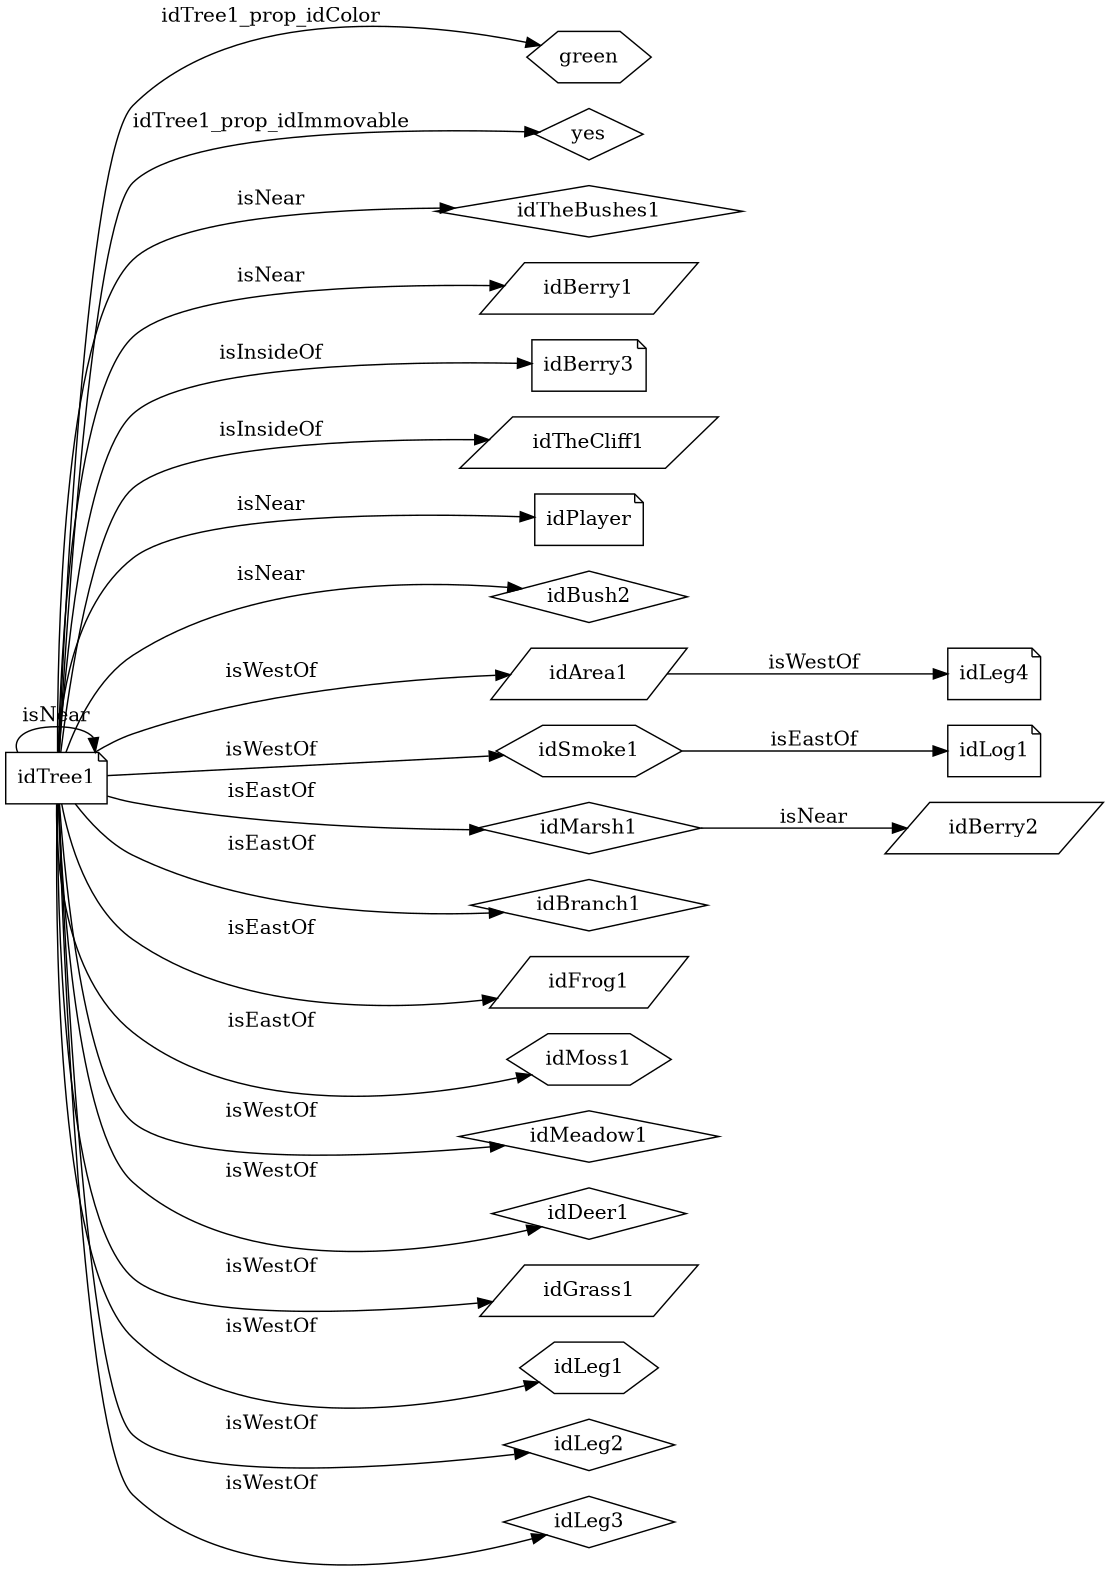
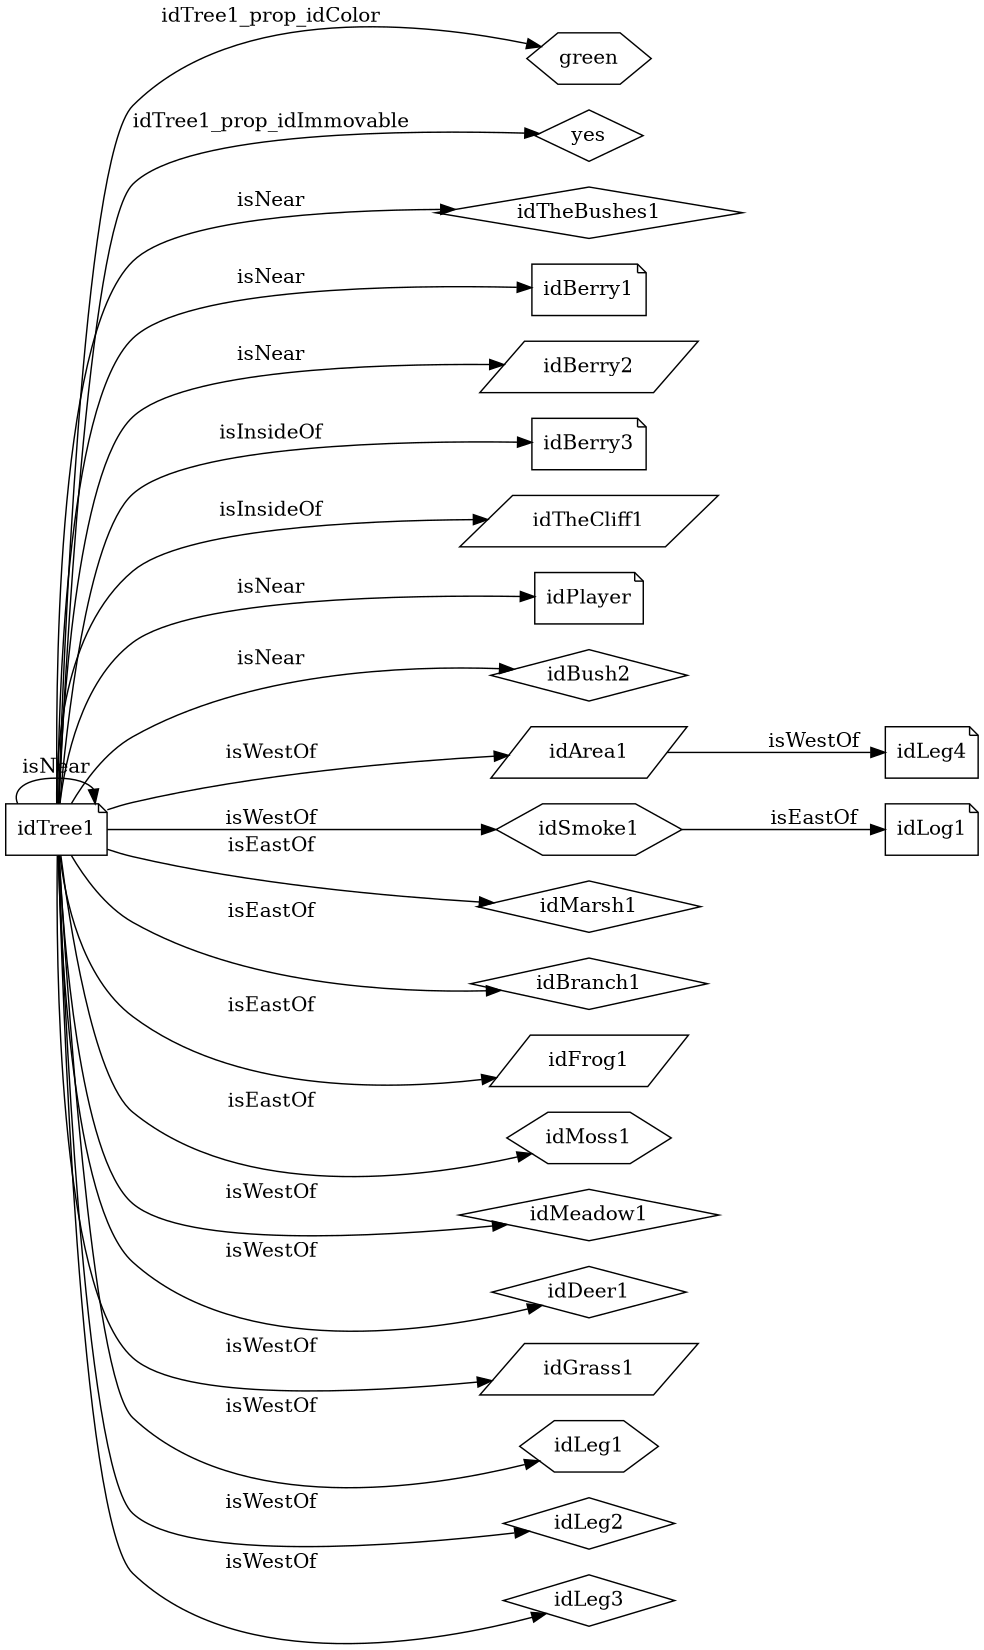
(589, 288) -> (589, 290)
(797, 828) -> (123, 431)
